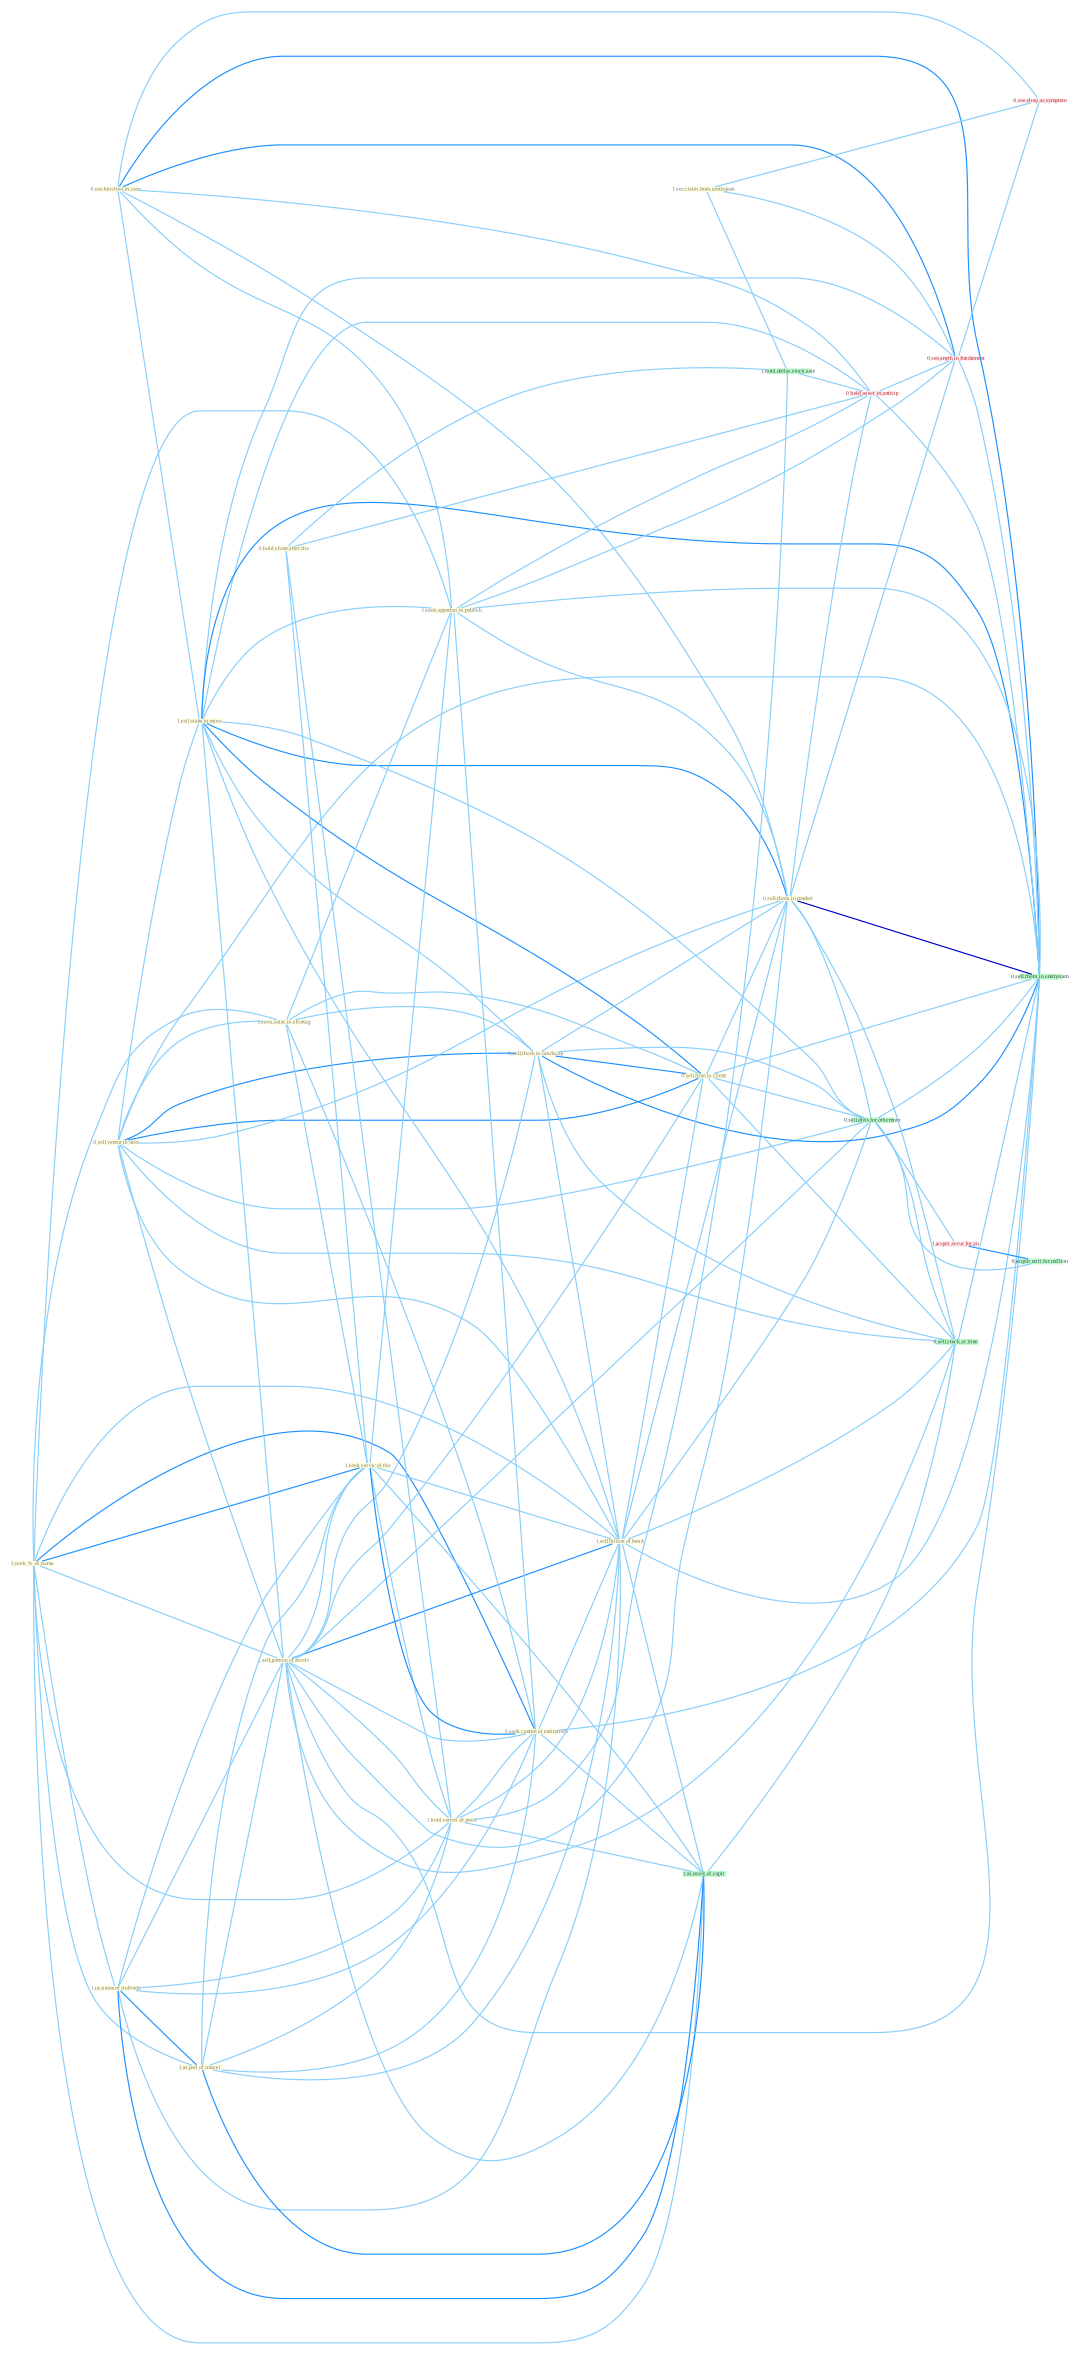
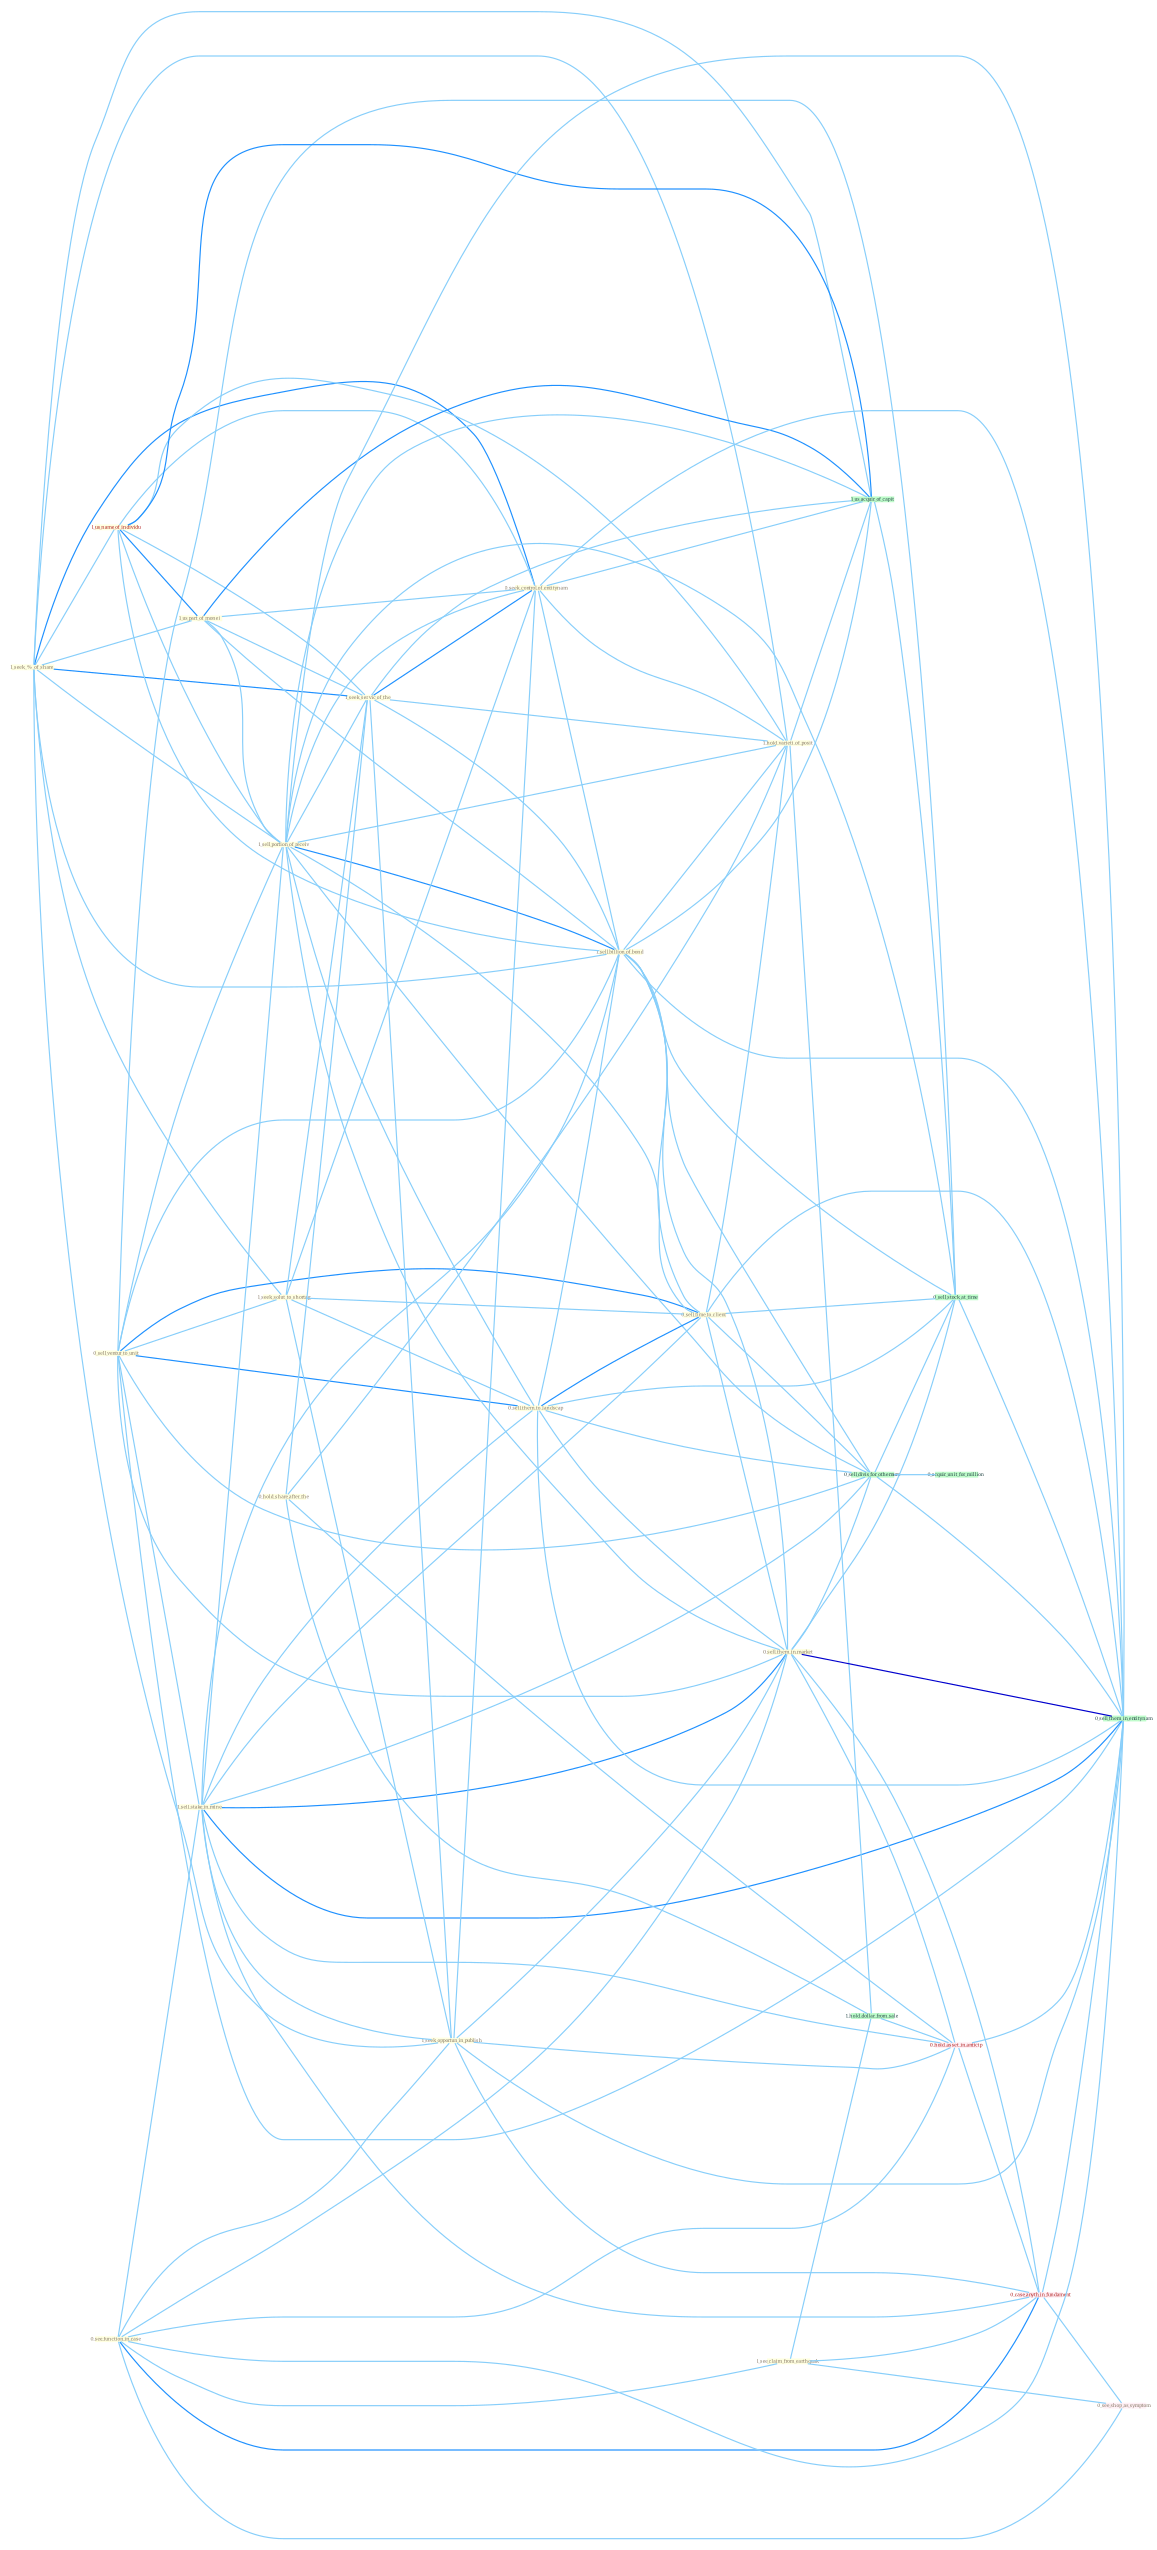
(947, 90) -> (918, 2455)
(1041, 101) -> (1125, 2406)
(957, 358) -> (1041, 2295)
(789, 371) -> (873, 2016)
(447, 905) -> (430, 1565)
(836, 1141) -> (695, 1783)
(957, 1244) -> none
(33, 1564) -> (33, 667)
(705, 1874) -> (873, 499)
(369, 1981) -> (752, 1030)
(117, 1988) -> (117, 527)
none -> (443, 2406)
